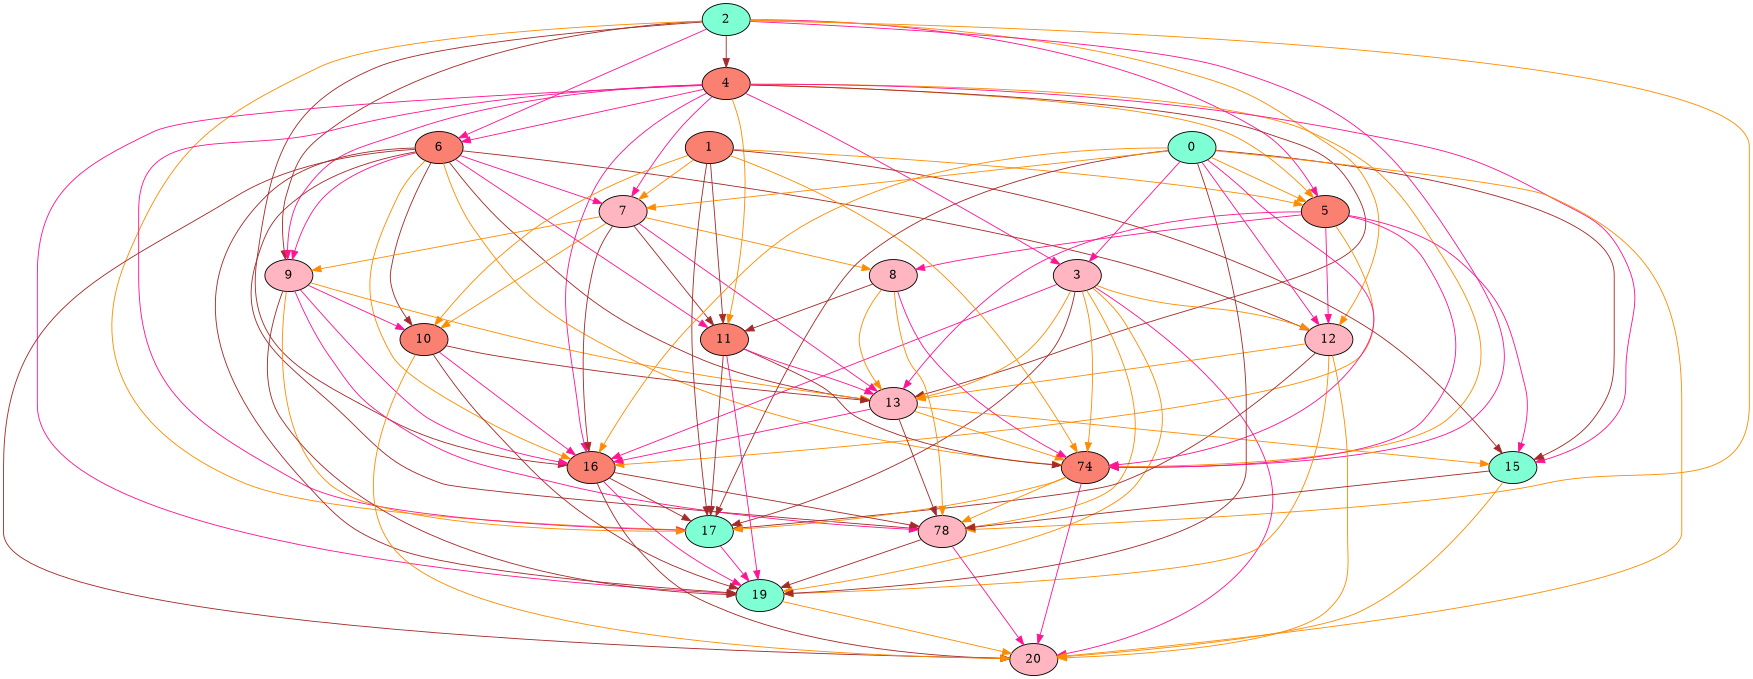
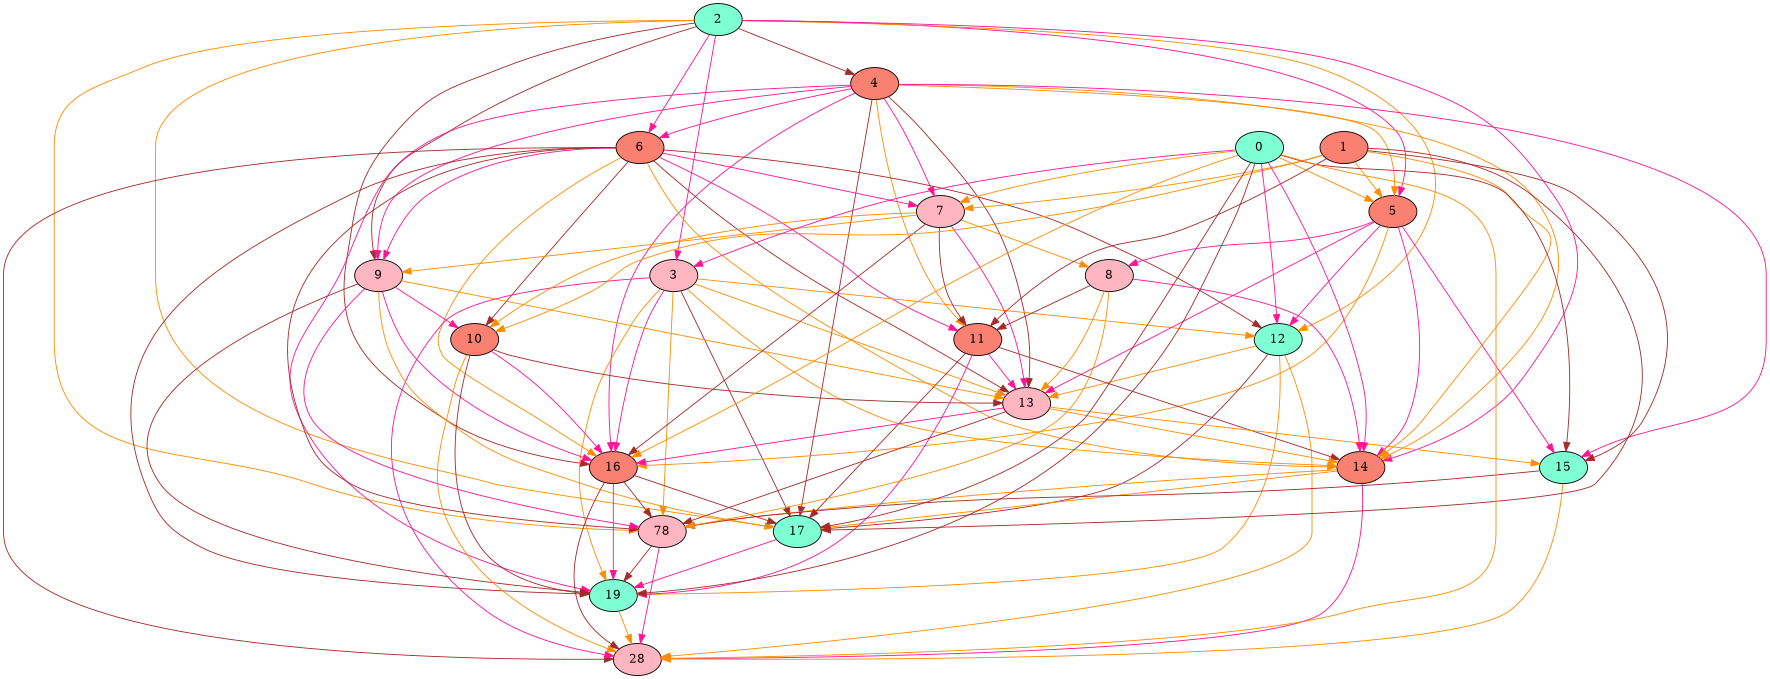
(923, 186) -> (697, 143)
(139, 271) -> (837, 303)
(1329, 340) -> (1278, 340)
(1085, 468) -> (1361, 468)
(1034, 660) -> (637, 660)
